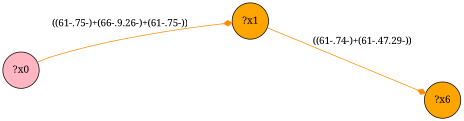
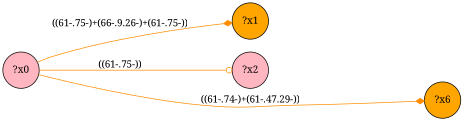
(342, 59) -> (226, 107)
none -> (250, 70)
